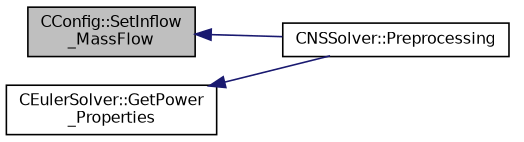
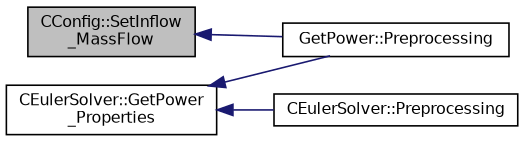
(396, 40) -> (396, 40)
none -> (396, 110)
